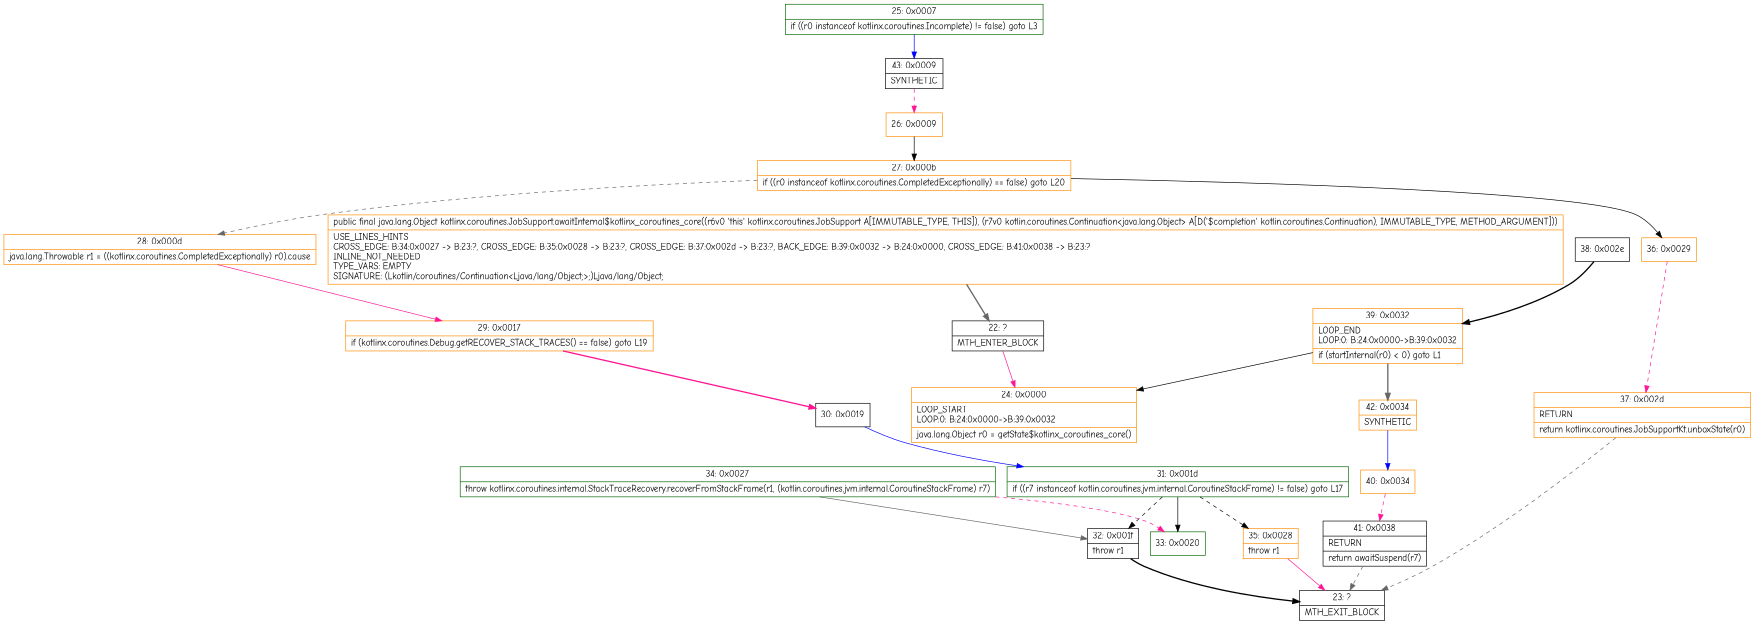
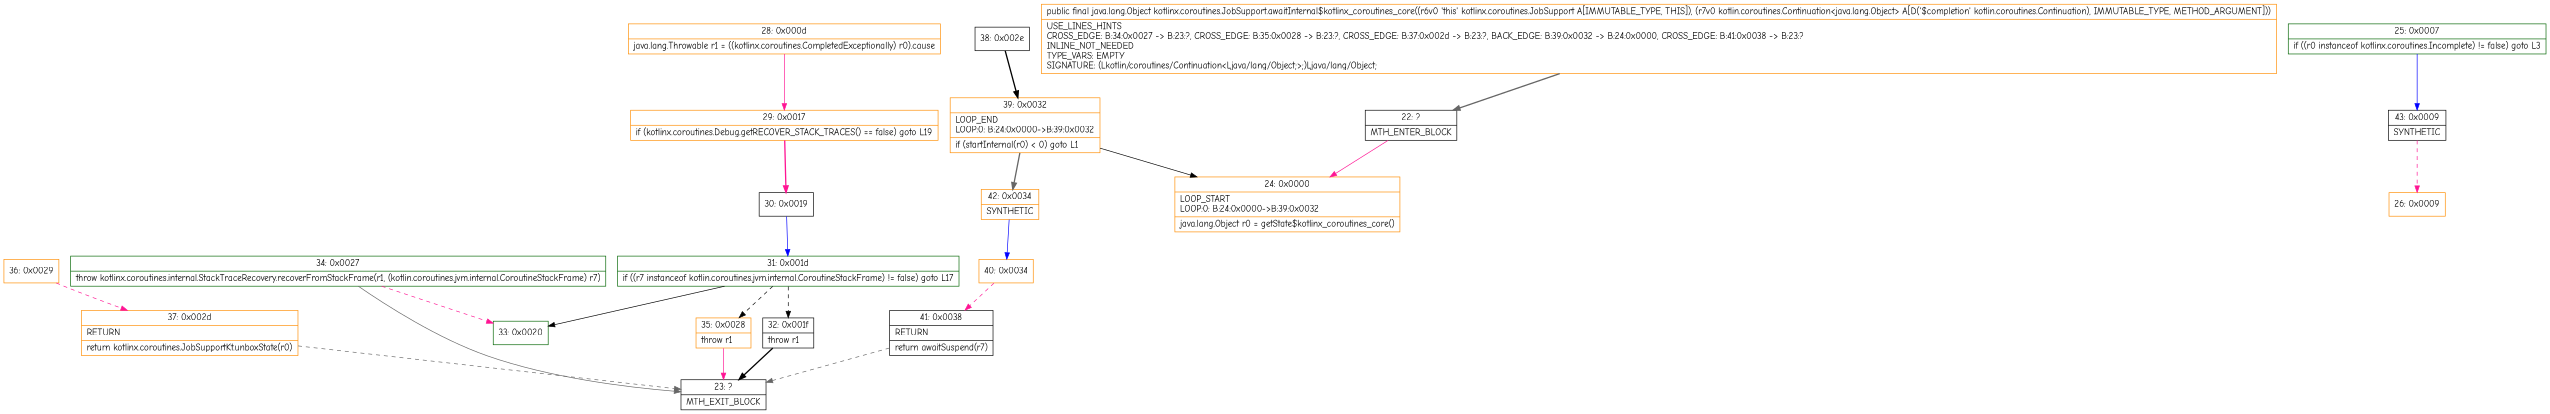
(914, 176) -> none
(950, 517) -> (508, 362)
